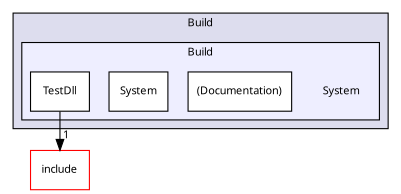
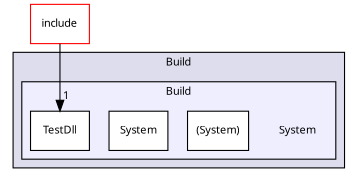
(240, 92) -> (218, 131)
(60, 125) -> (60, 72)
